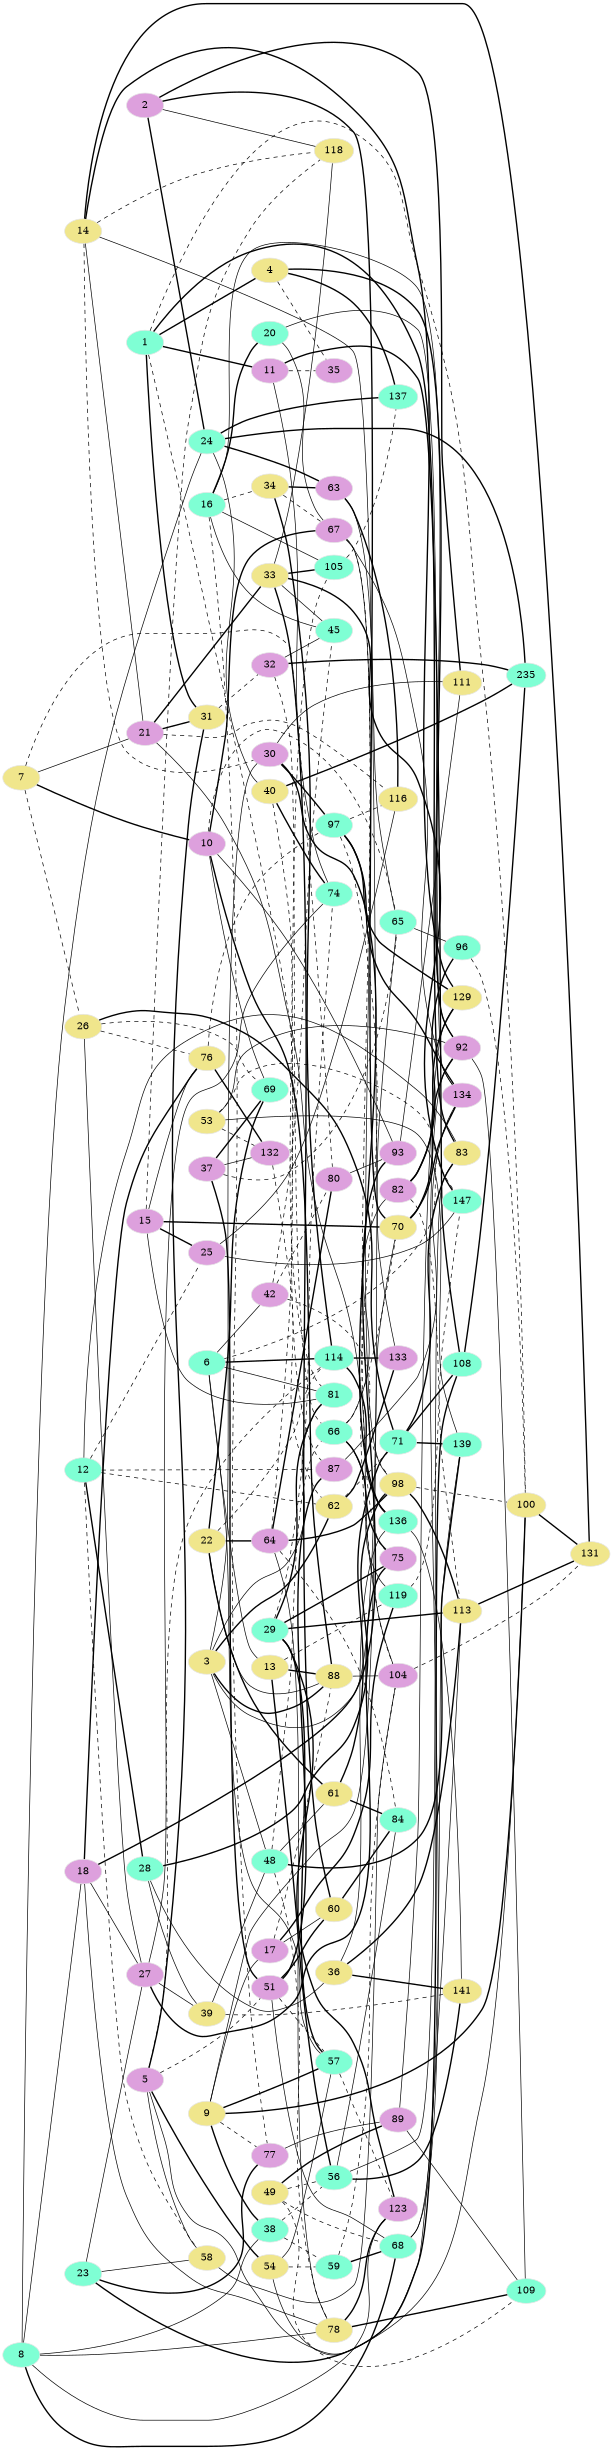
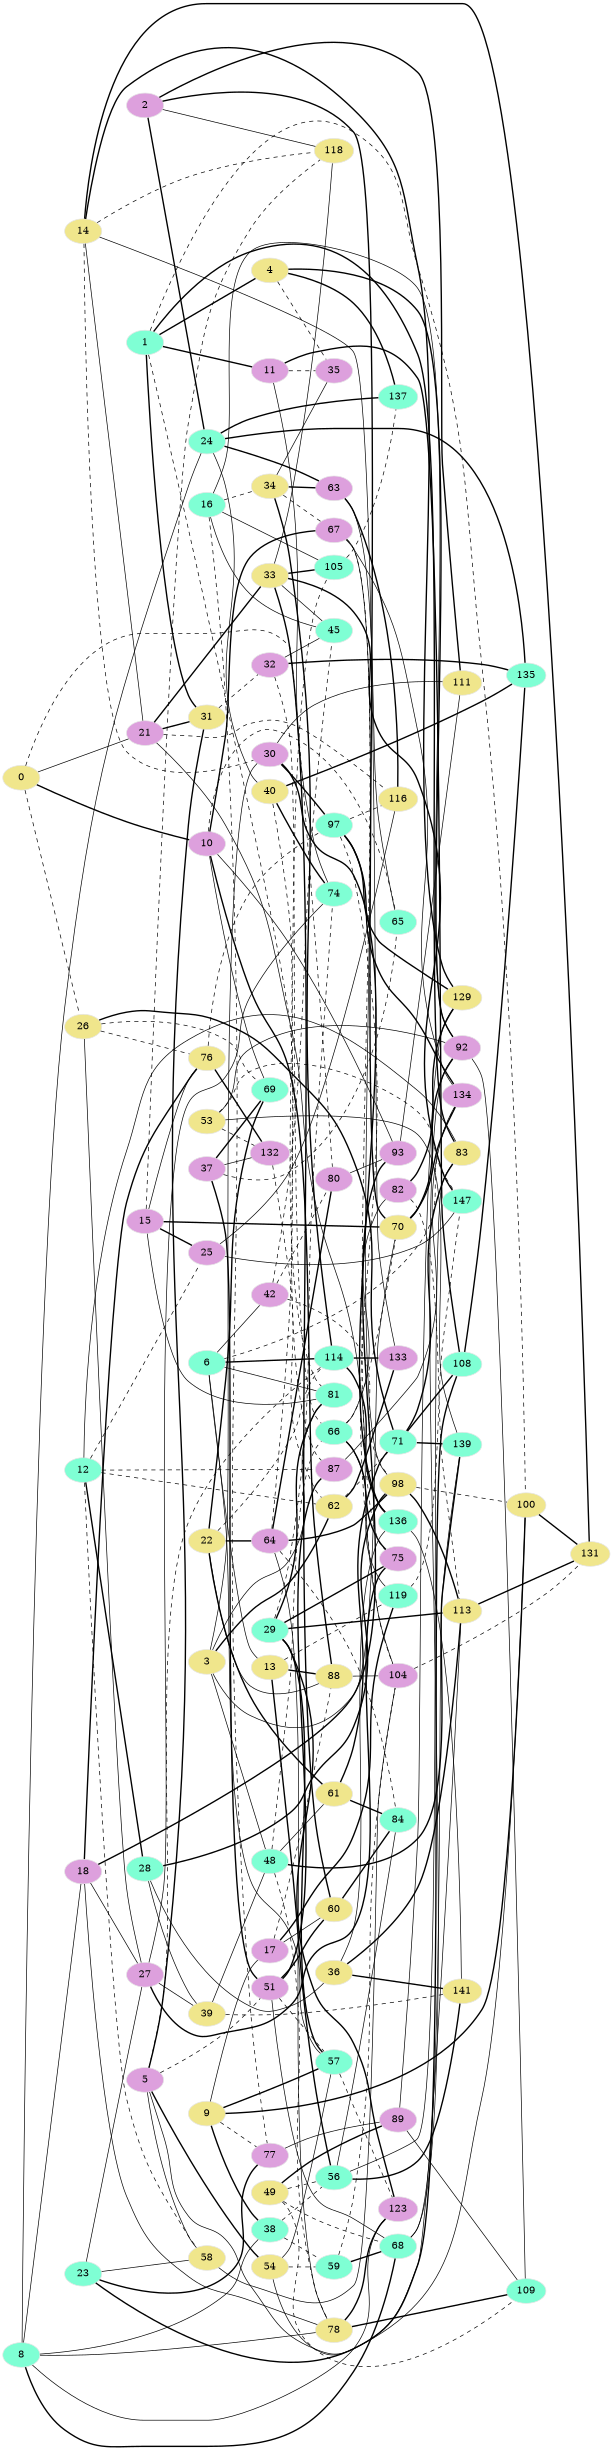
(270, 334) -> none
none -> (297, 438)
(526, 675) -> (526, 675)
(21, 778) -> (21, 778)
(462, 948) -> none
(377, 1298) -> none
(268, 1713) -> none
